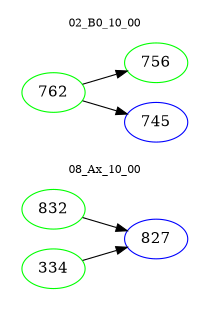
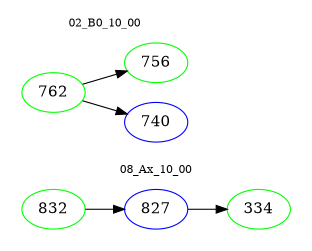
(156, 122) -> (156, 122)
(99, 255) -> (202, 209)
